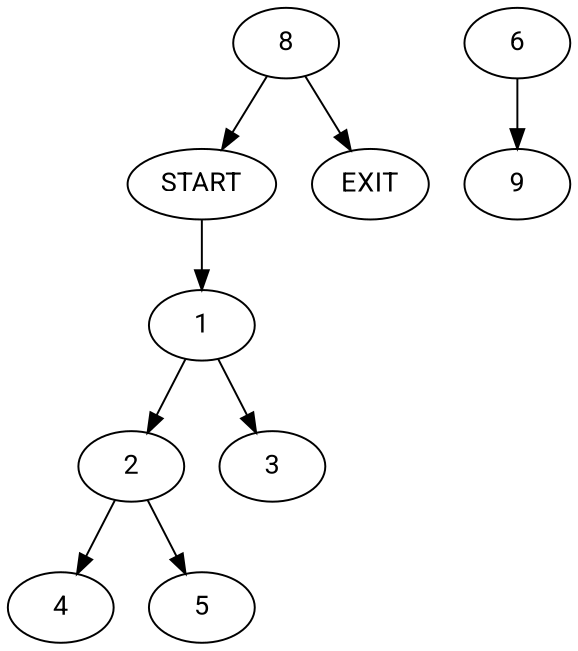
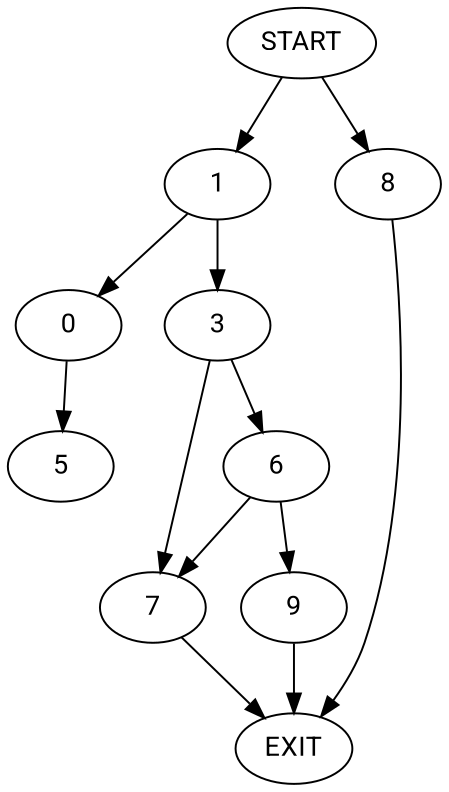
(250, 104) -> (340, 106)
none -> (243, 387)
(131, 466) -> (69, 325)
(61, 608) -> none
none -> (153, 608)
none -> (294, 668)
